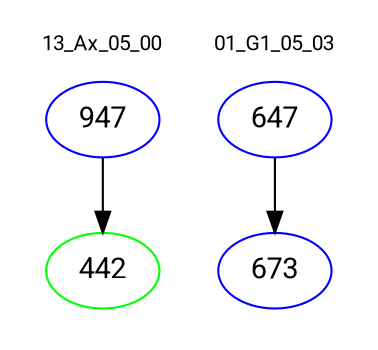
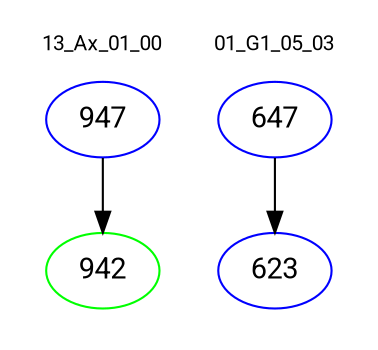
(103, 45) -> (103, 45)
(103, 271) -> (103, 271)
(275, 271) -> (275, 271)
